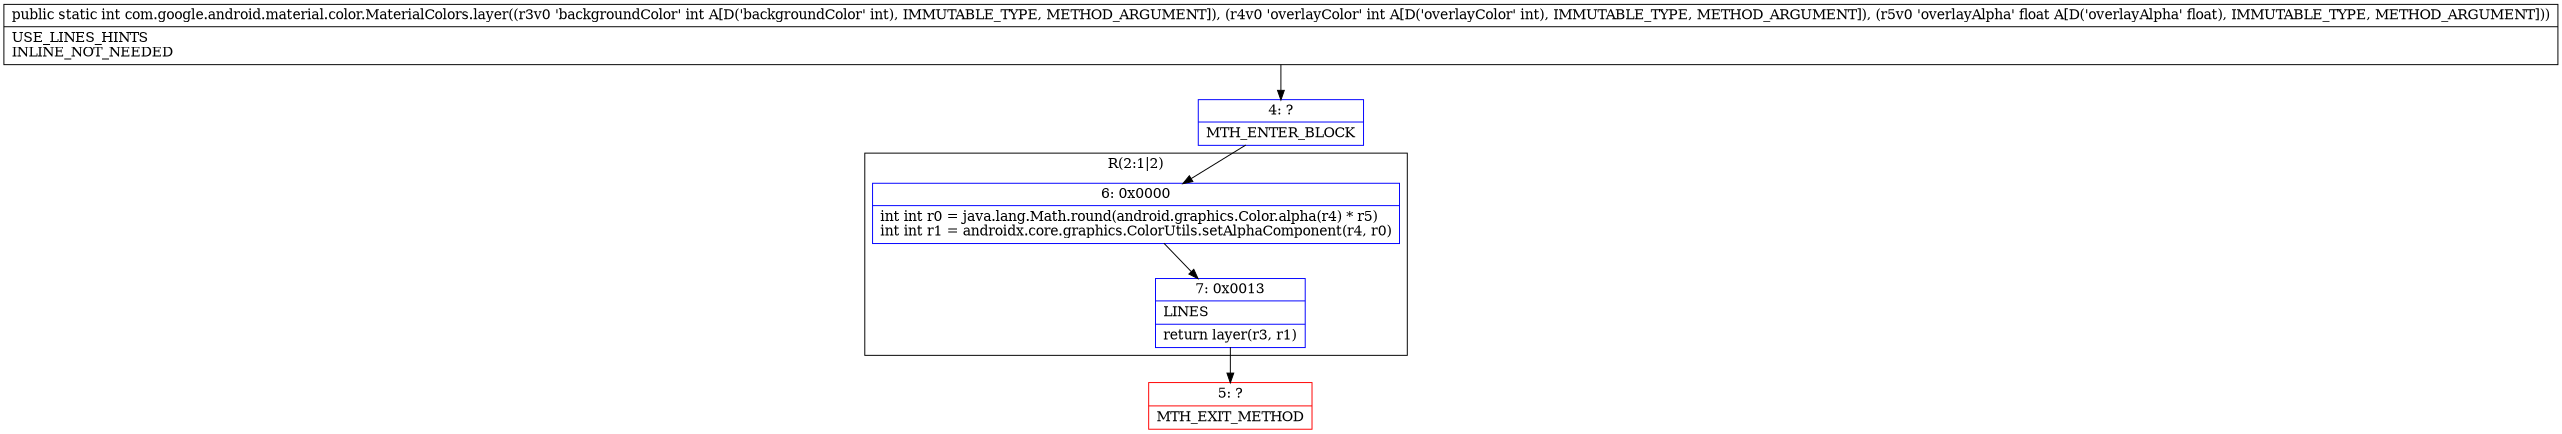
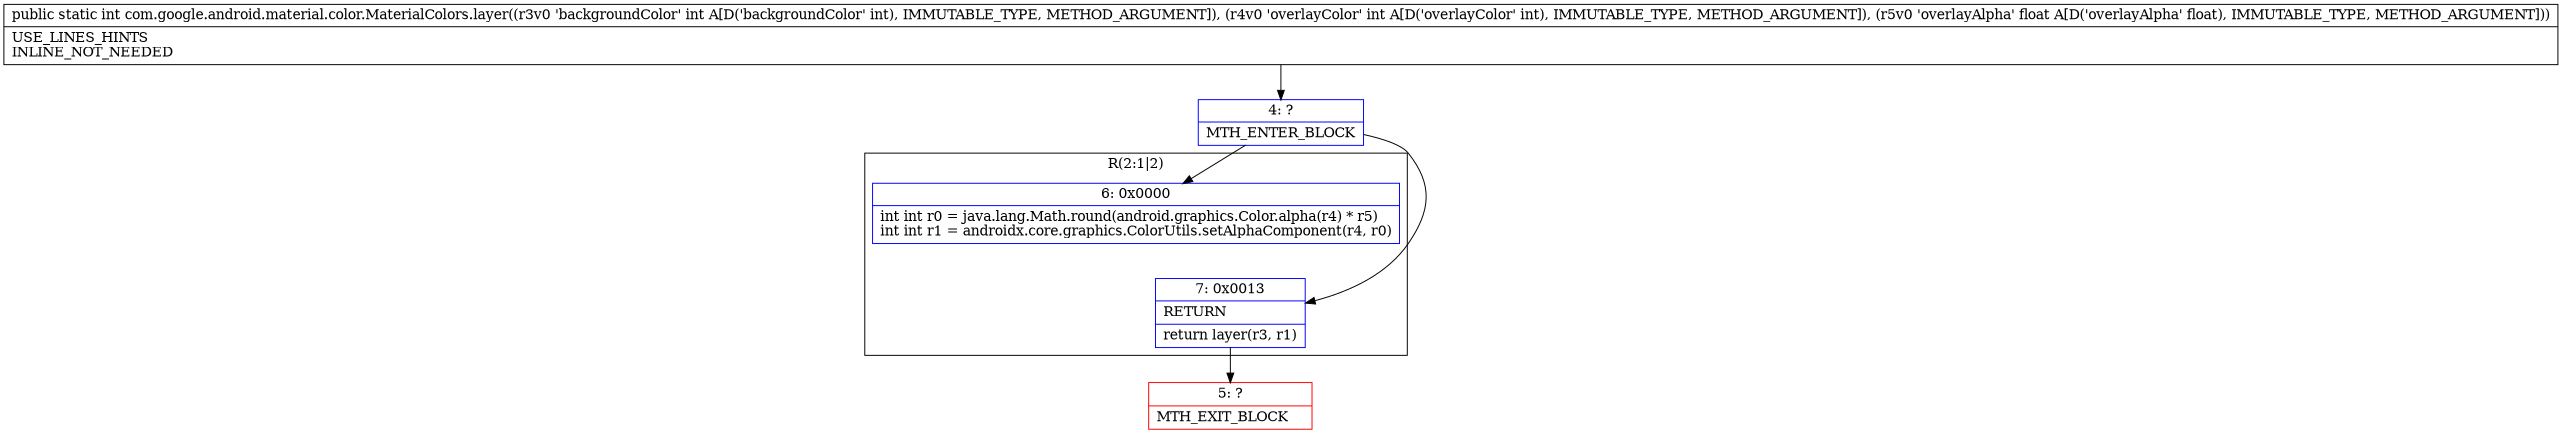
(1178, 257) -> (1417, 228)
(1186, 312) -> (1195, 312)
(1230, 417) -> (1223, 417)
